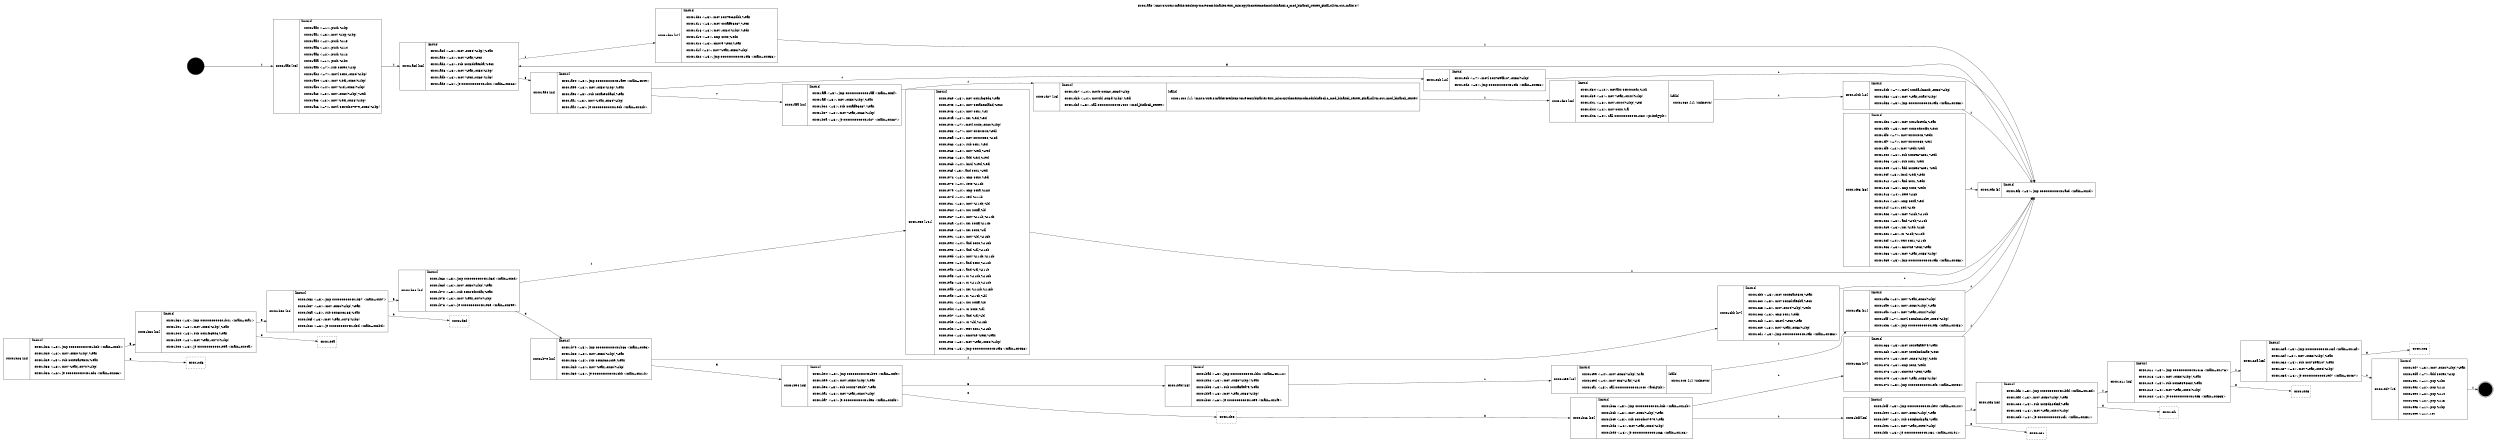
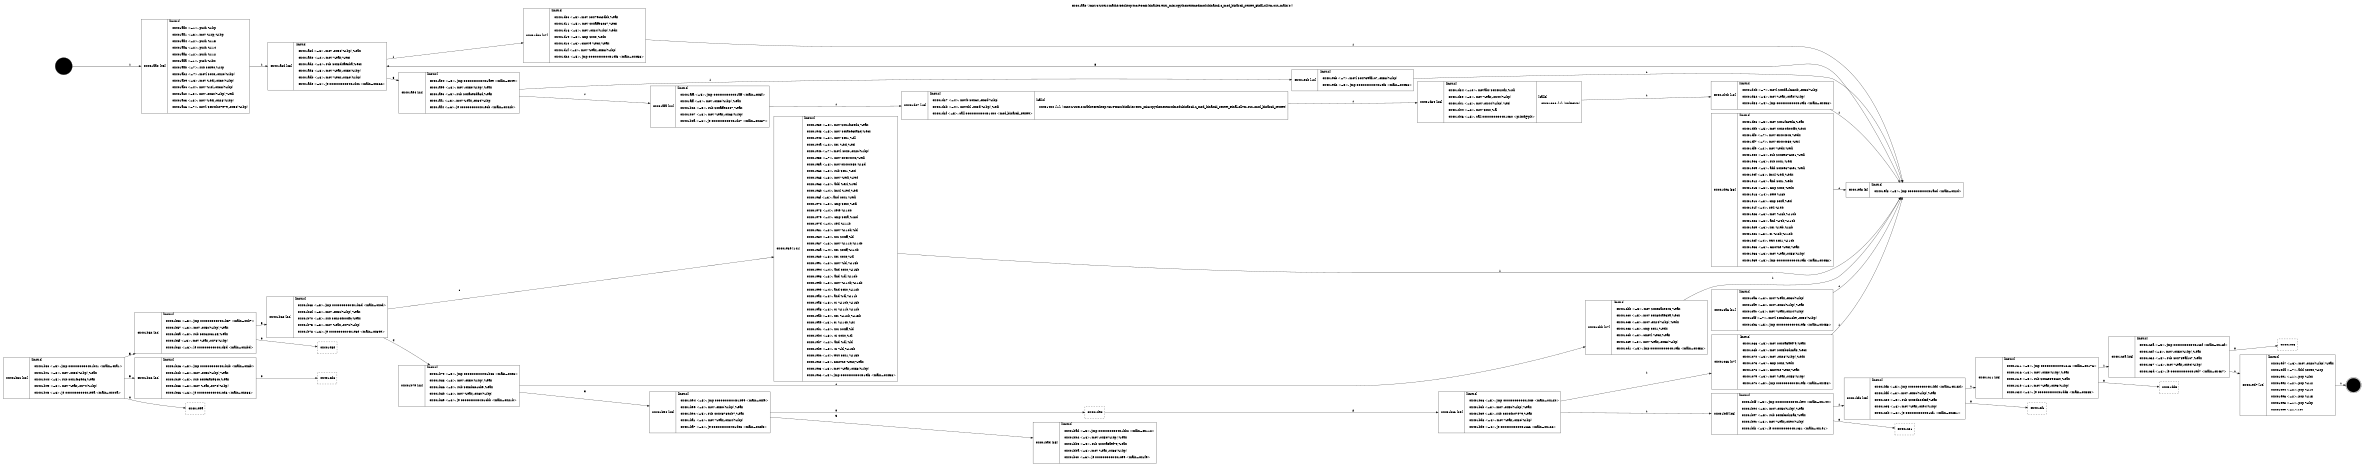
(129, 346) -> (128, 378)
(1631, 379) -> none
